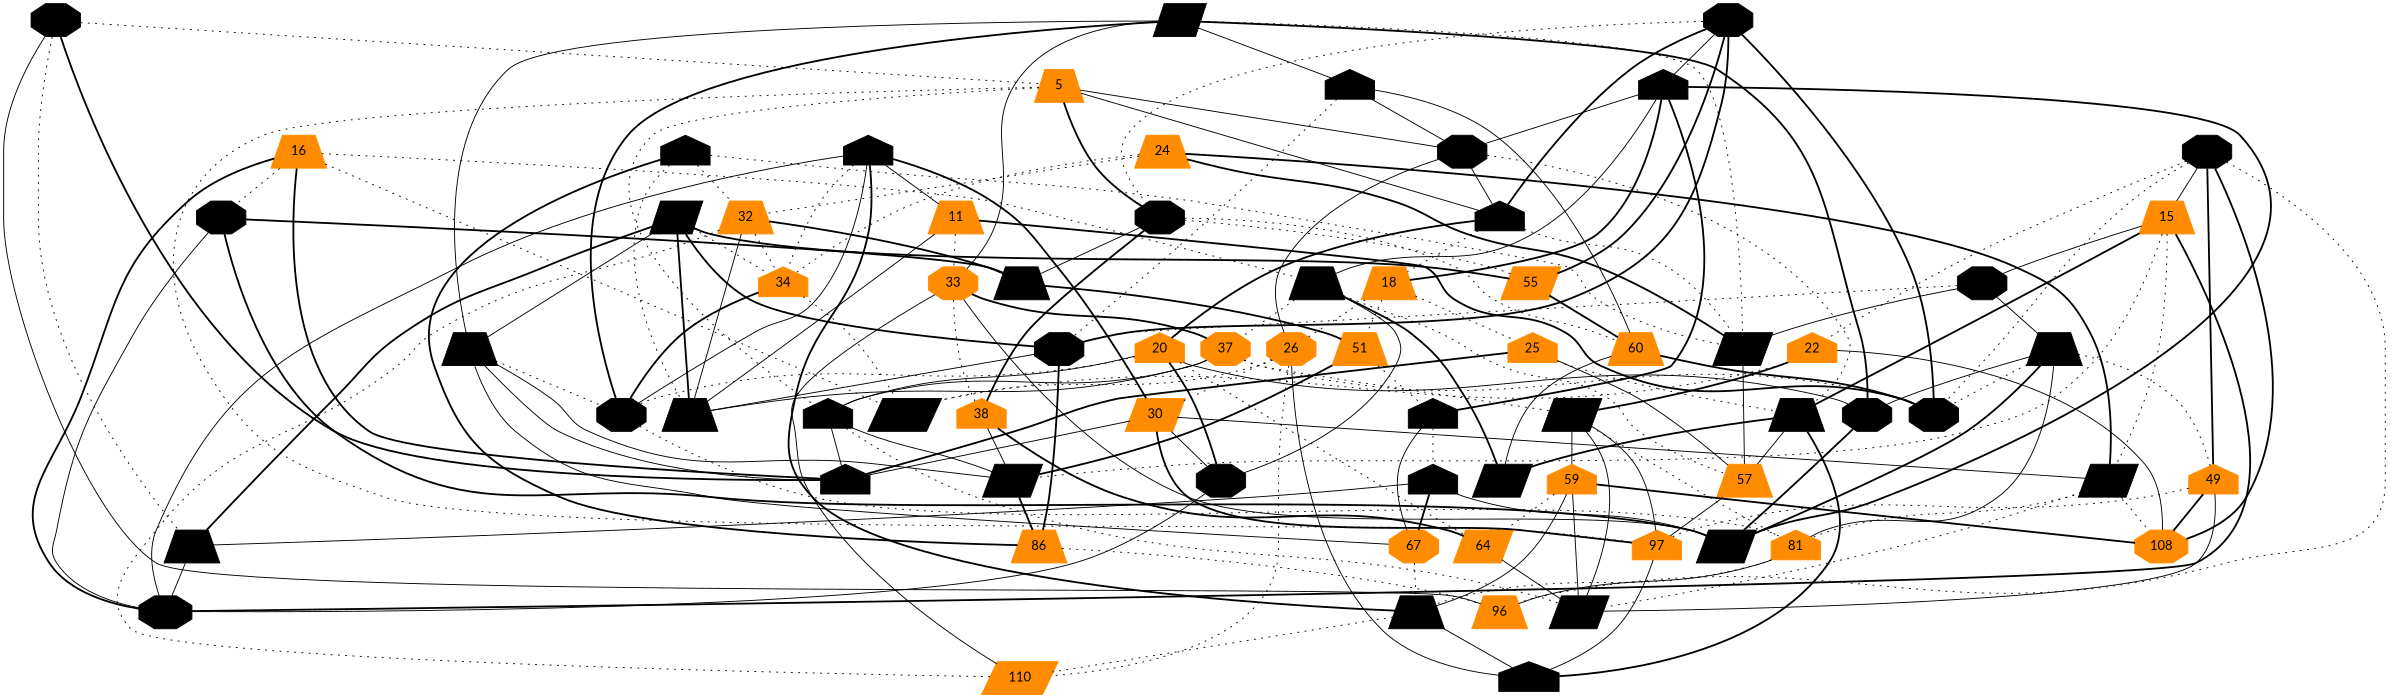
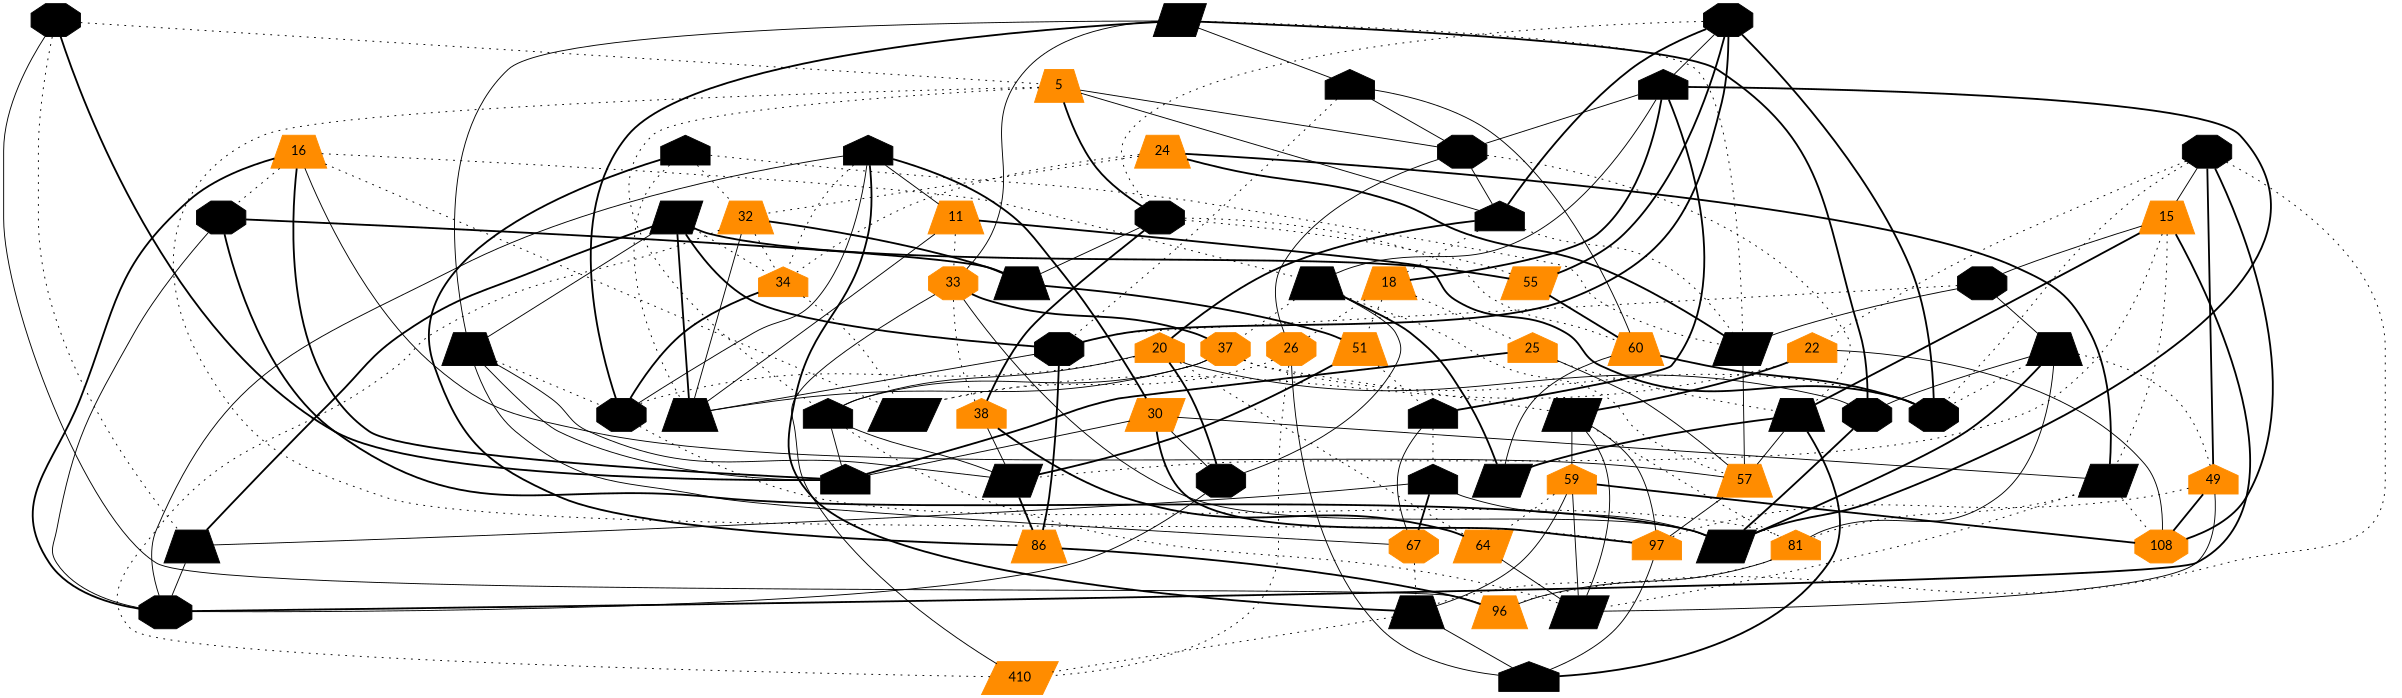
(1227, 380) -> none
none -> (990, 459)
(1262, 565) -> (1262, 565)
(1020, 678) -> (1020, 678)
